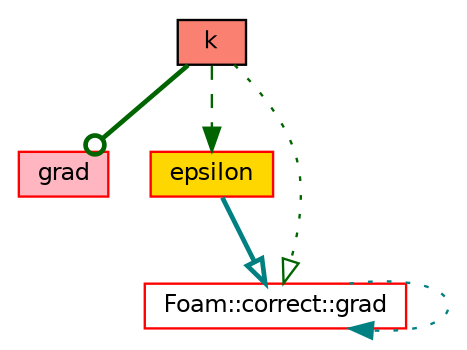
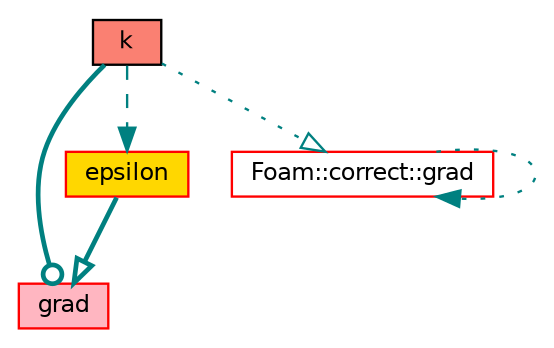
(212, 96) -> (127, 96)
(145, 102) -> (43, 156)
(295, 153) -> (233, 102)
(238, 230) -> (101, 230)
